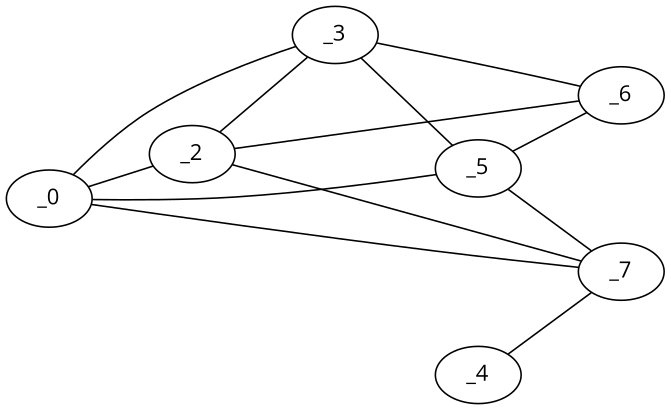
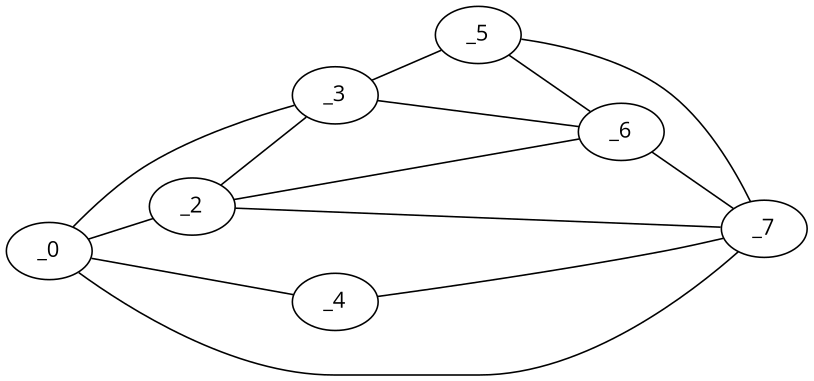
none -> (693, 180)
(265, 195) -> (193, 277)
